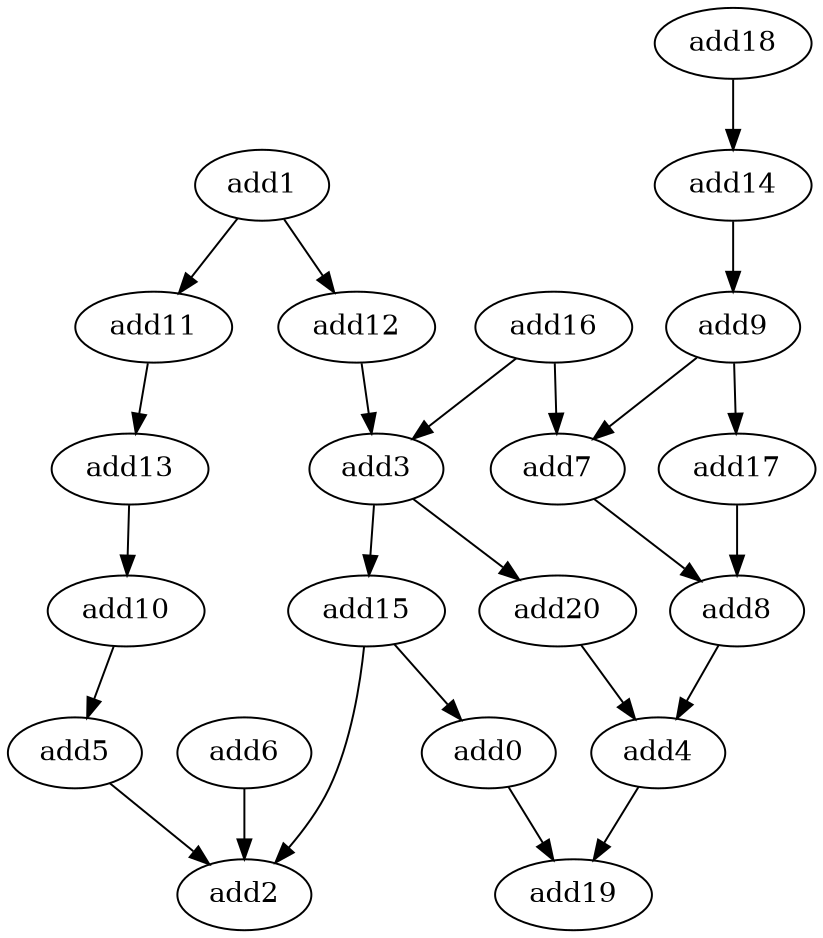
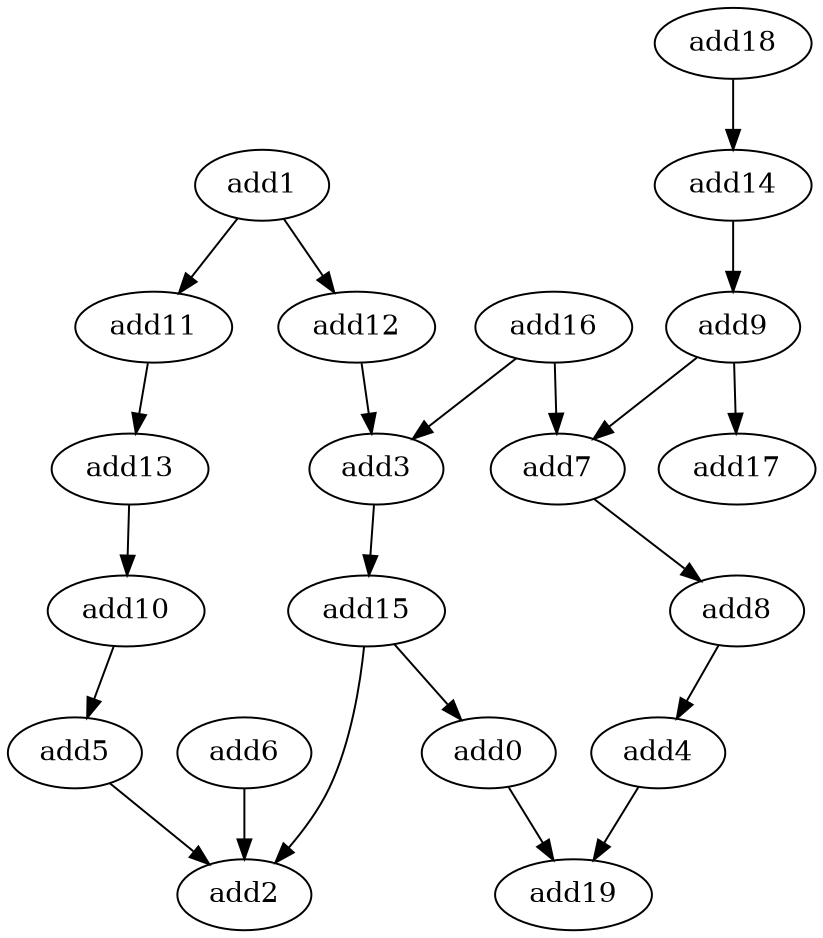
(737, 530) -> none
(558, 611) -> none
